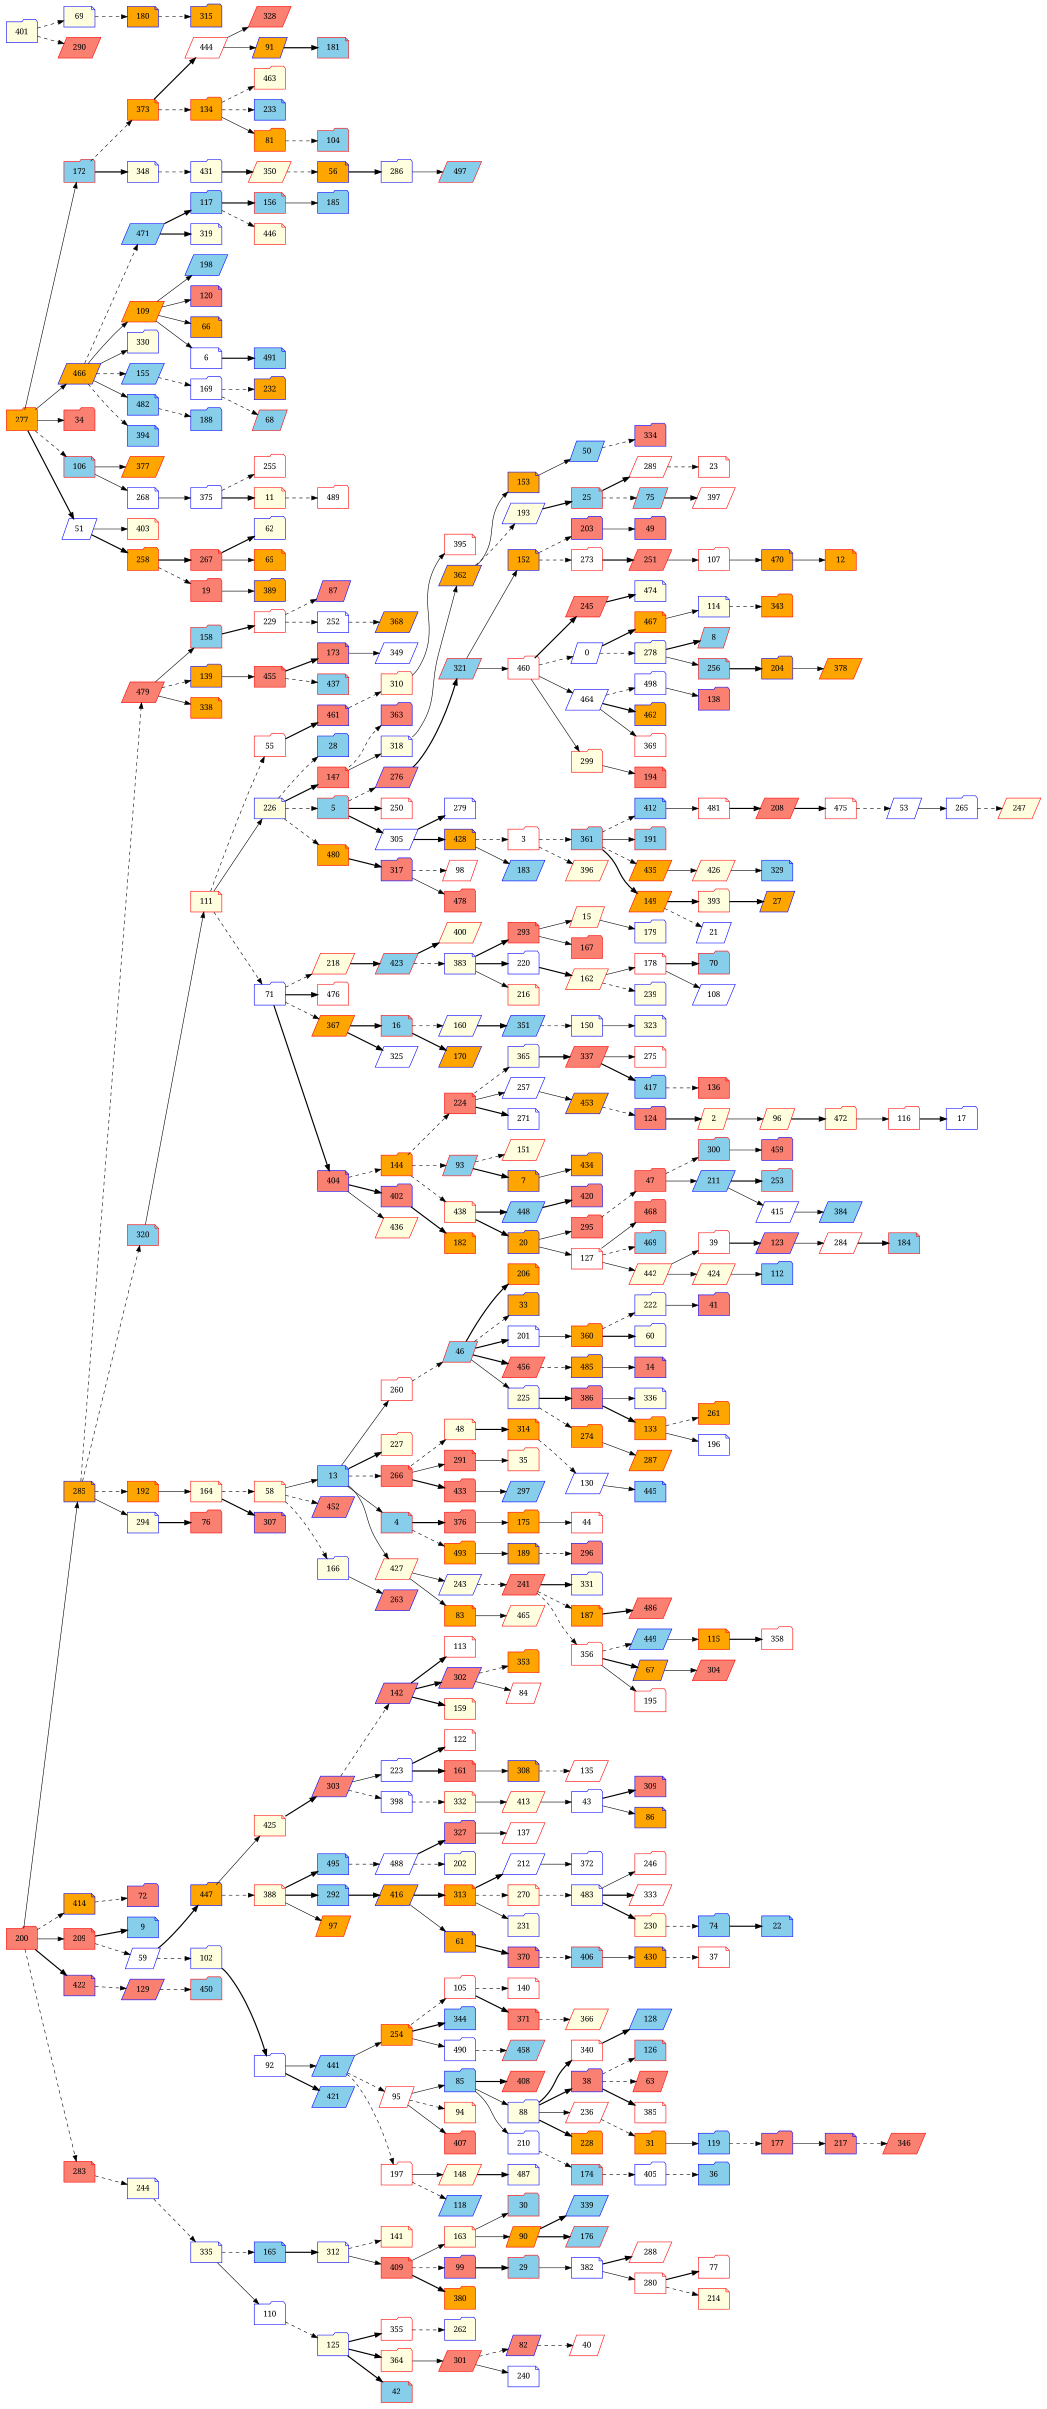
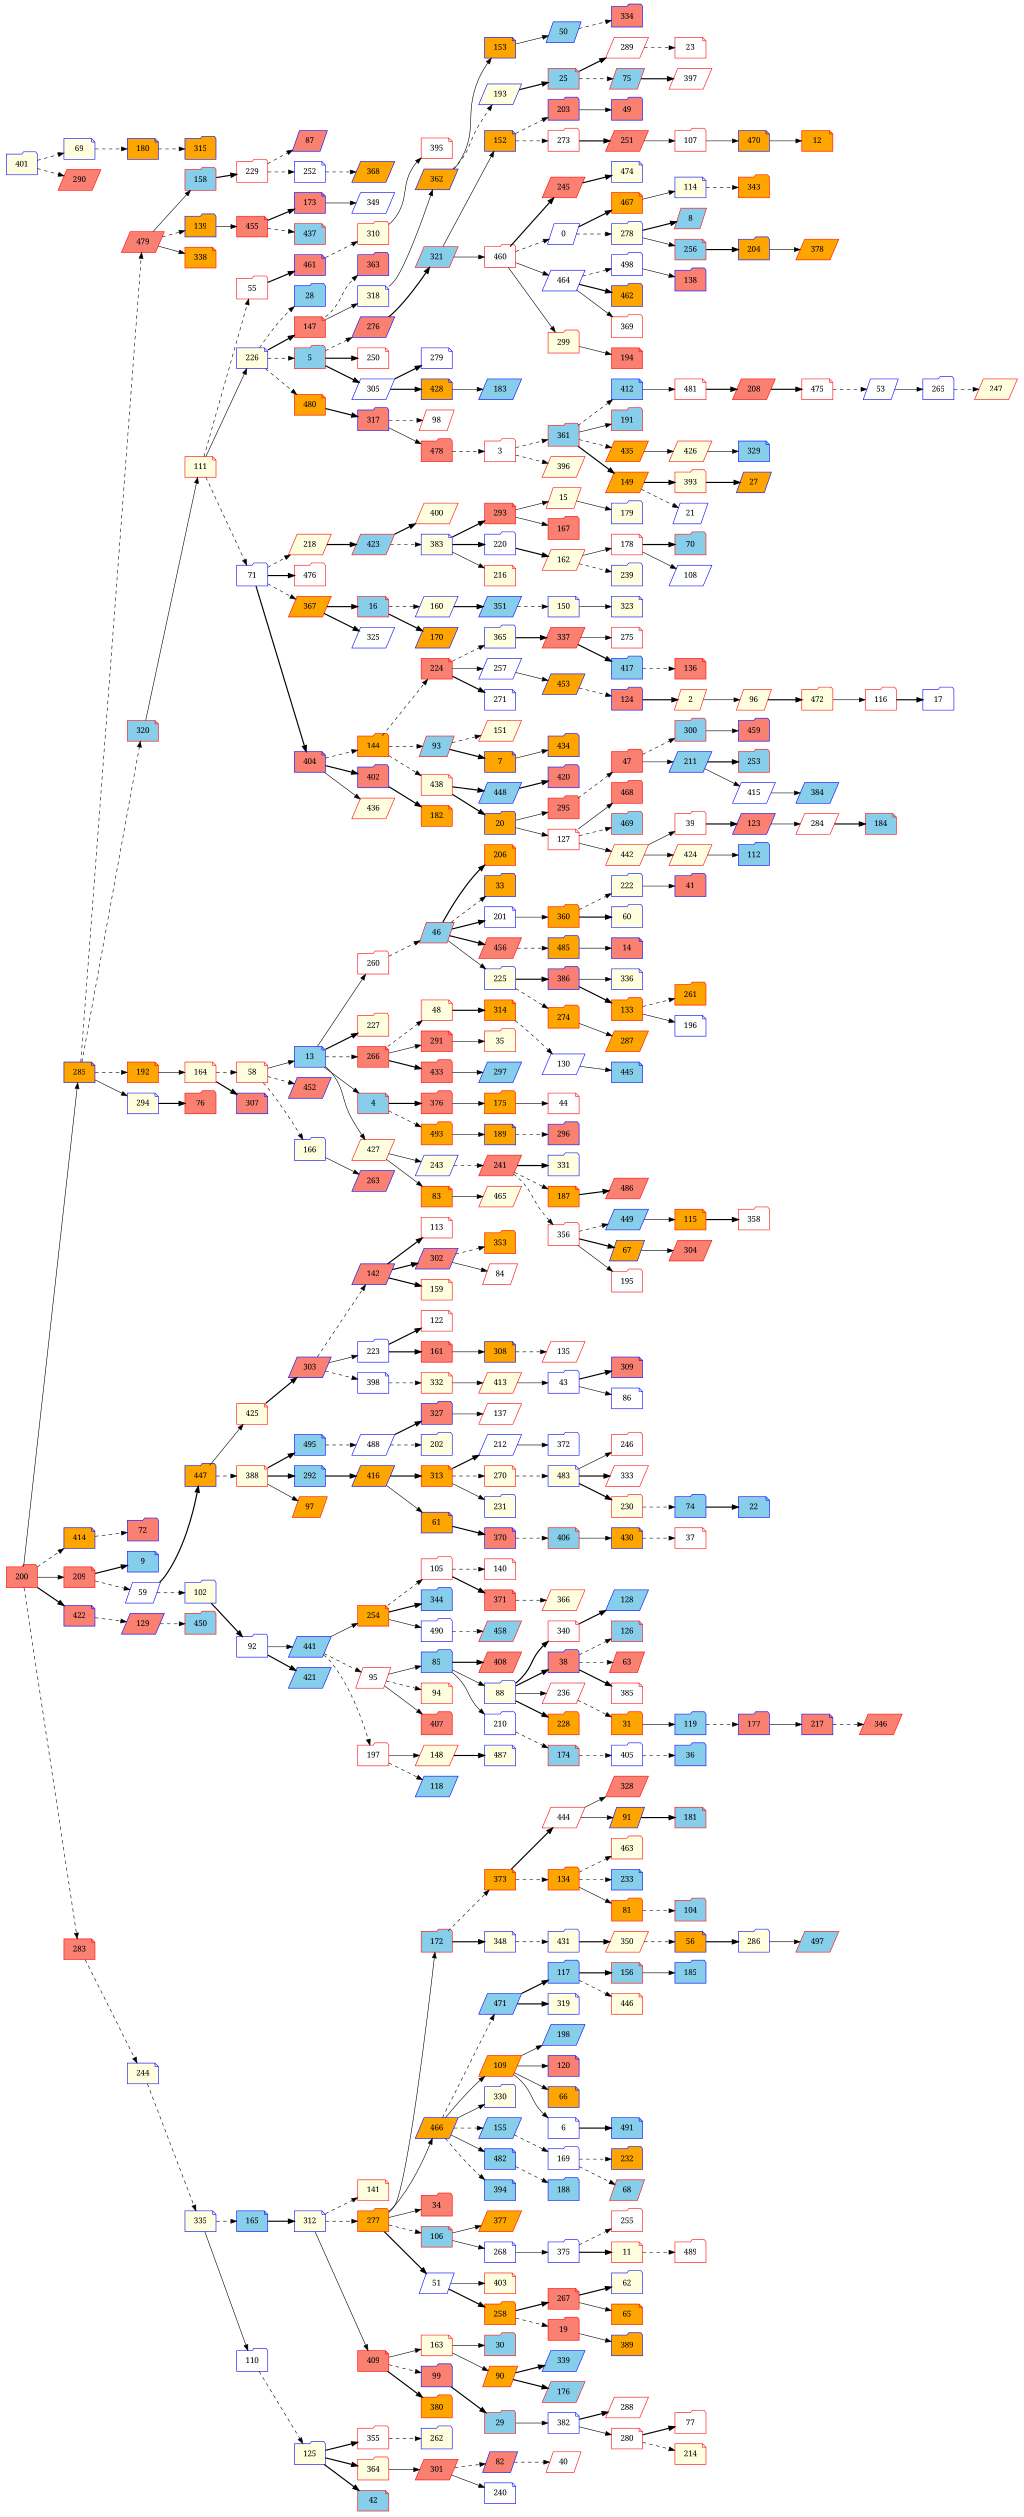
(489, 839) -> (465, 451)
(650, 1818) -> (627, 1398)
none -> (339, 2221)
